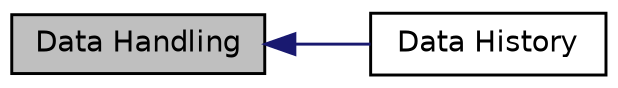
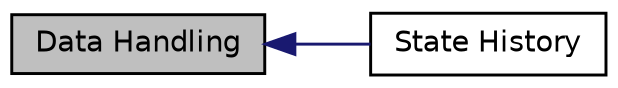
(488, 44) -> (488, 44)
